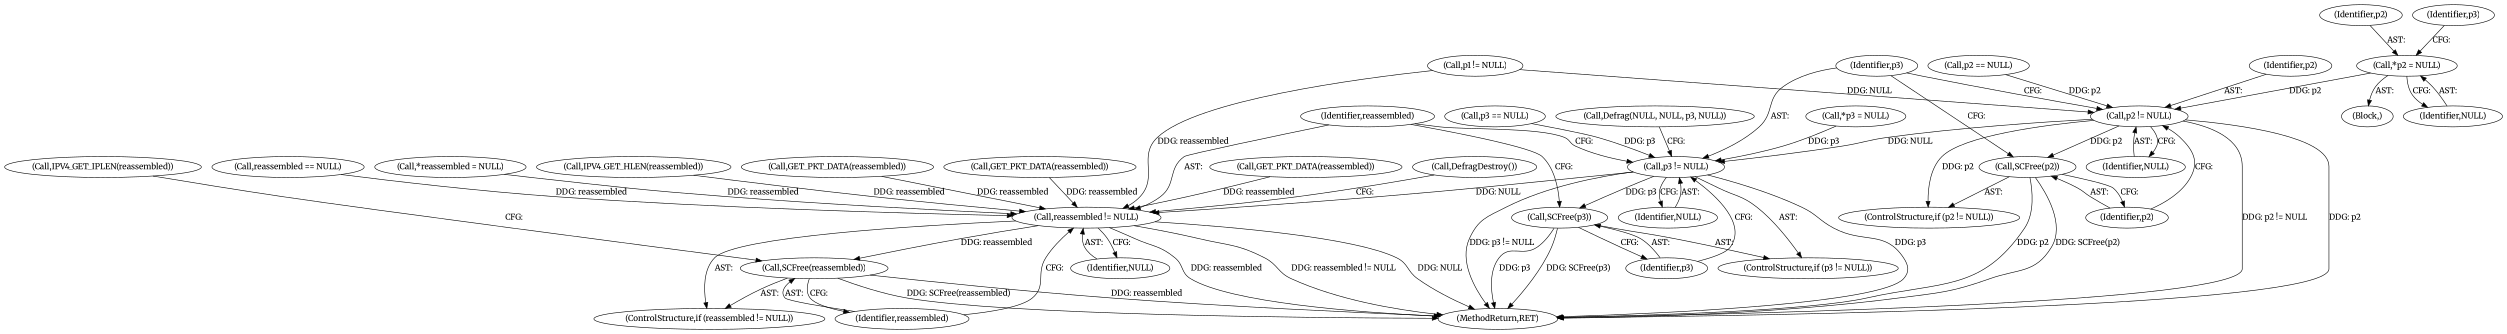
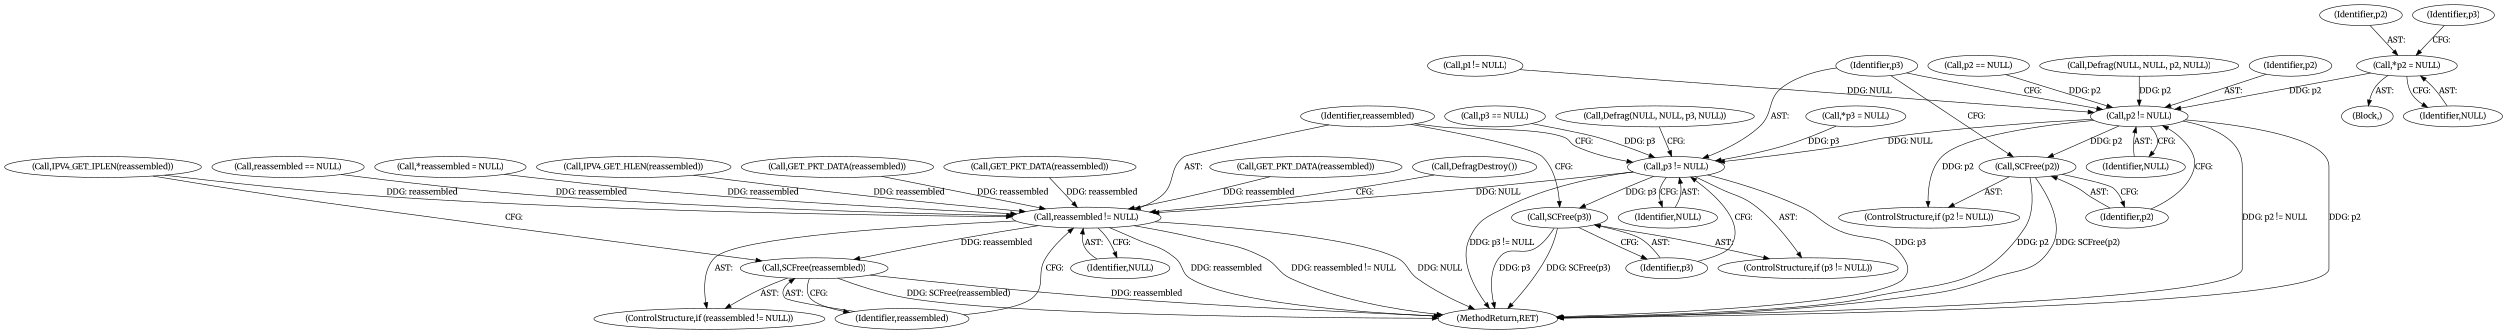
none -> (2139, 66)
(1253, 100) -> (585, 207)
